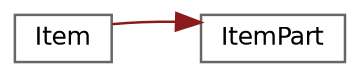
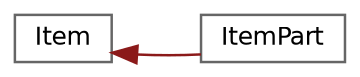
(144, 22) -> (169, 55)
